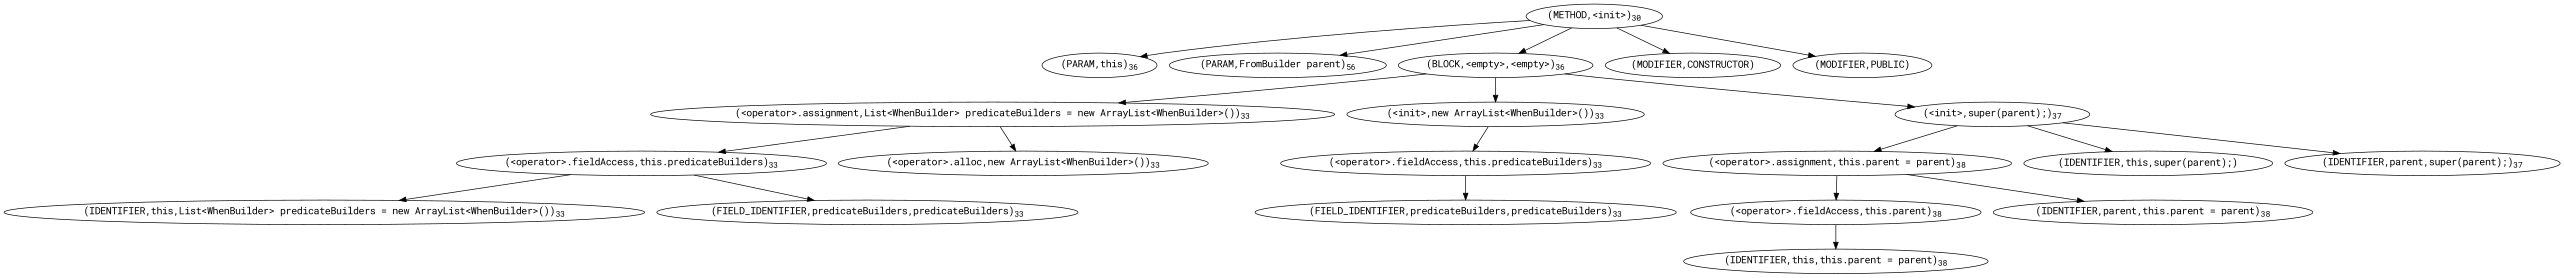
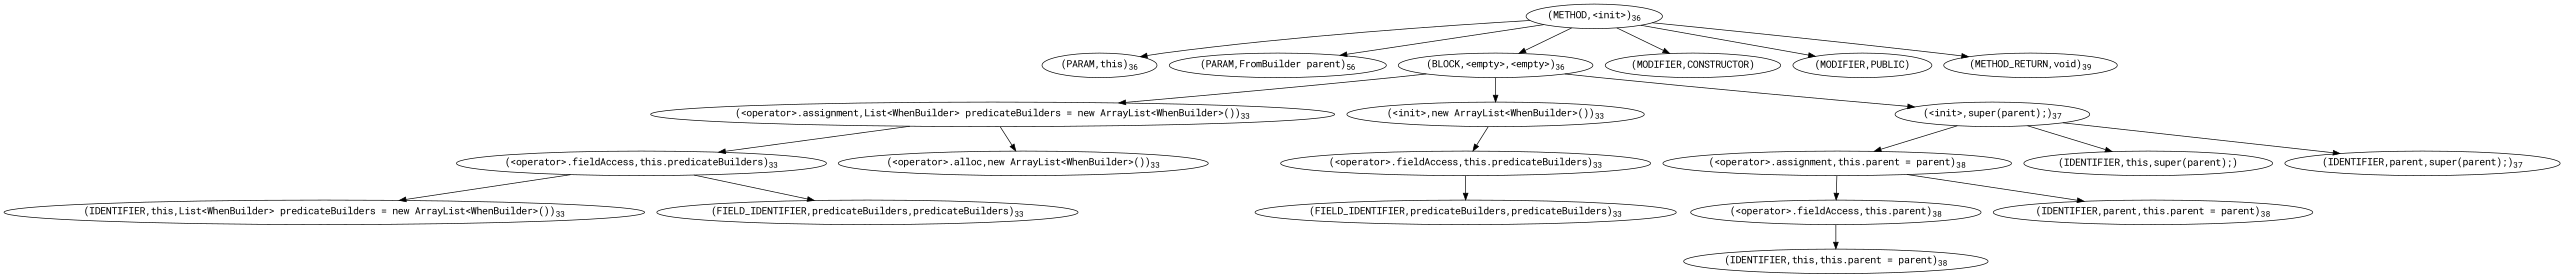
(1636, 15) -> (1636, 15)
none -> (2031, 65)
